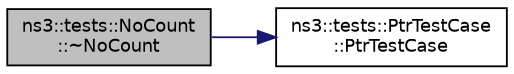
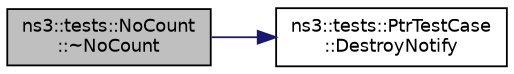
(391, 37) -> (391, 37)
